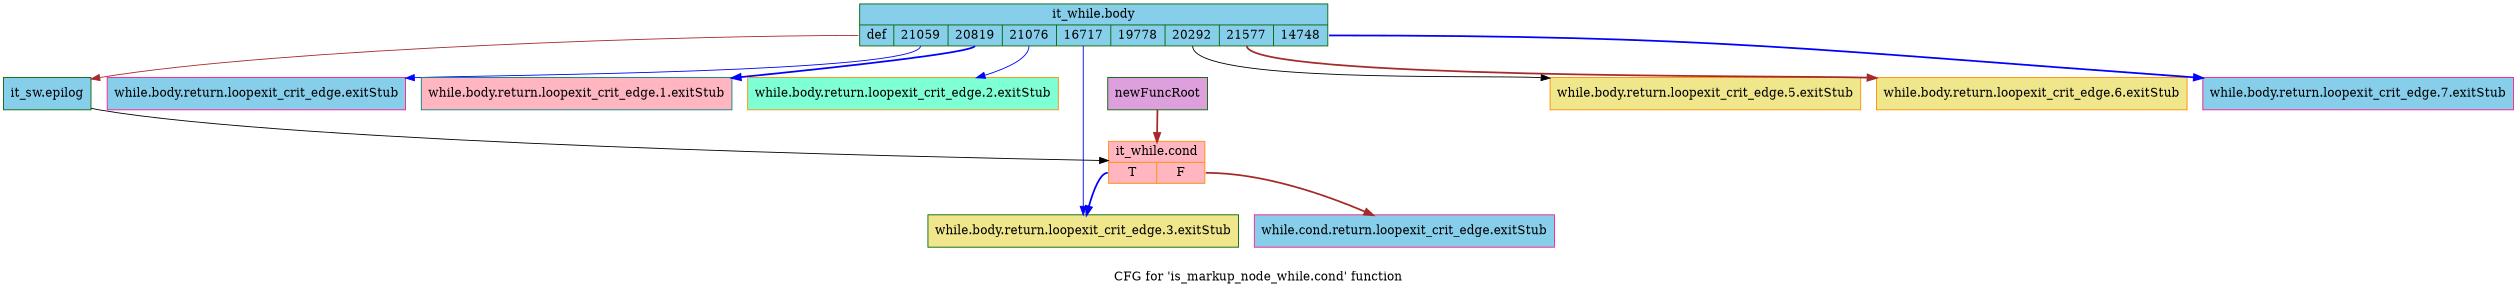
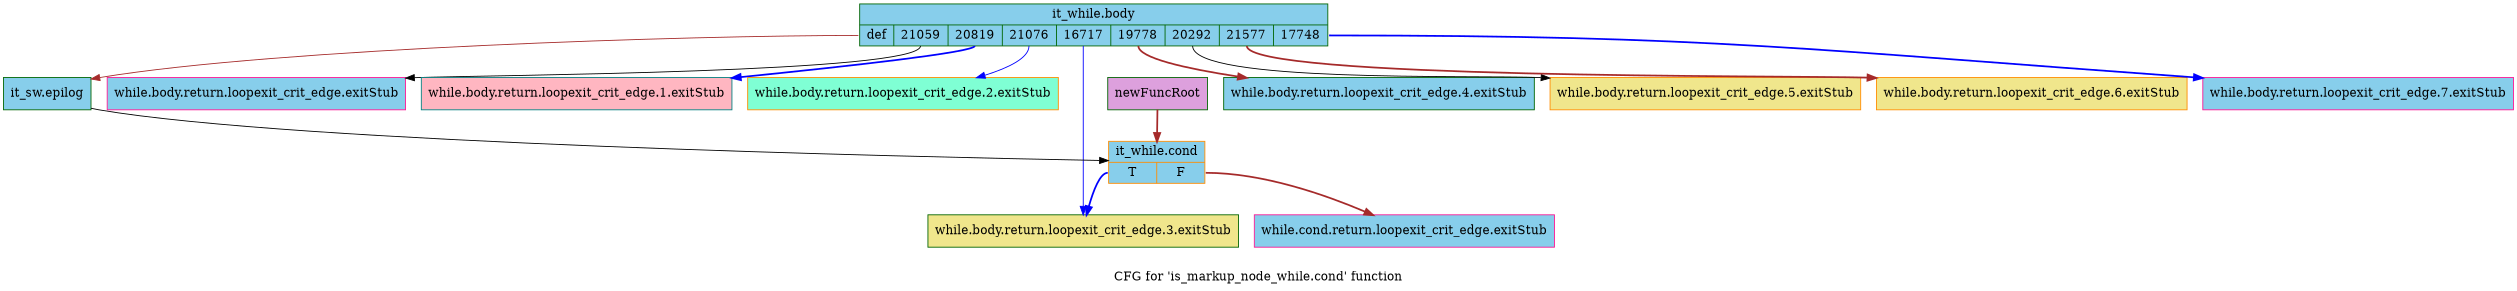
(1301, 35) -> (1301, 35)
(669, 72) -> (669, 72)
none -> (1379, 94)
(1157, 162) -> (1157, 162)
